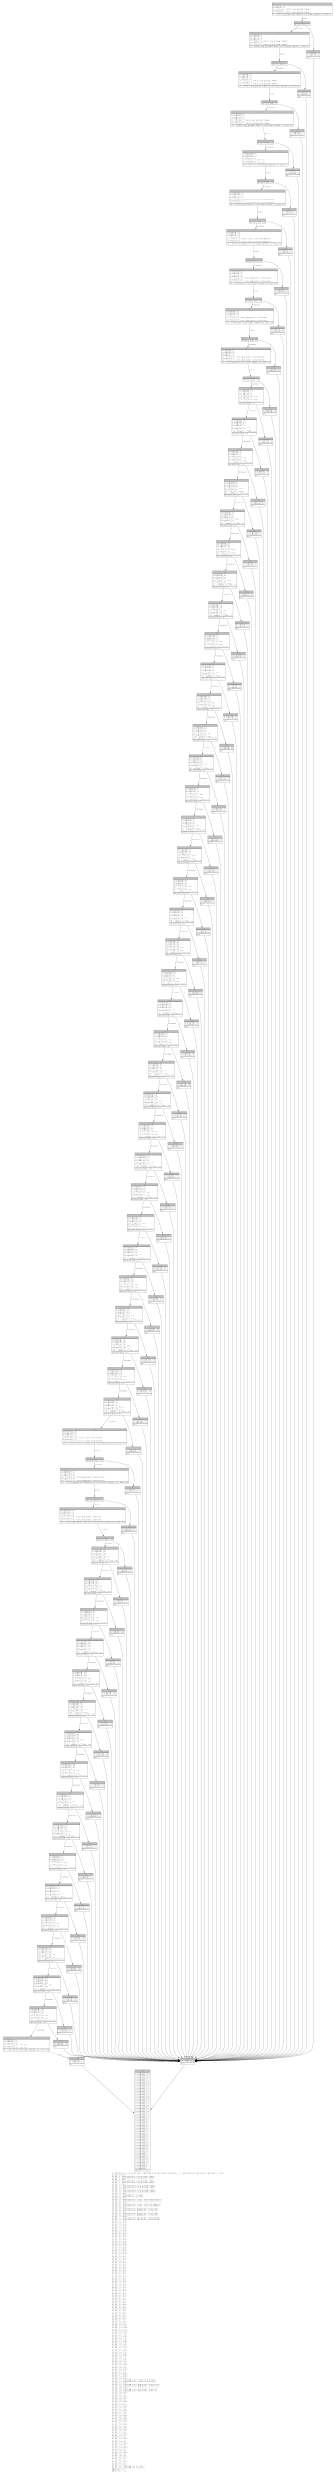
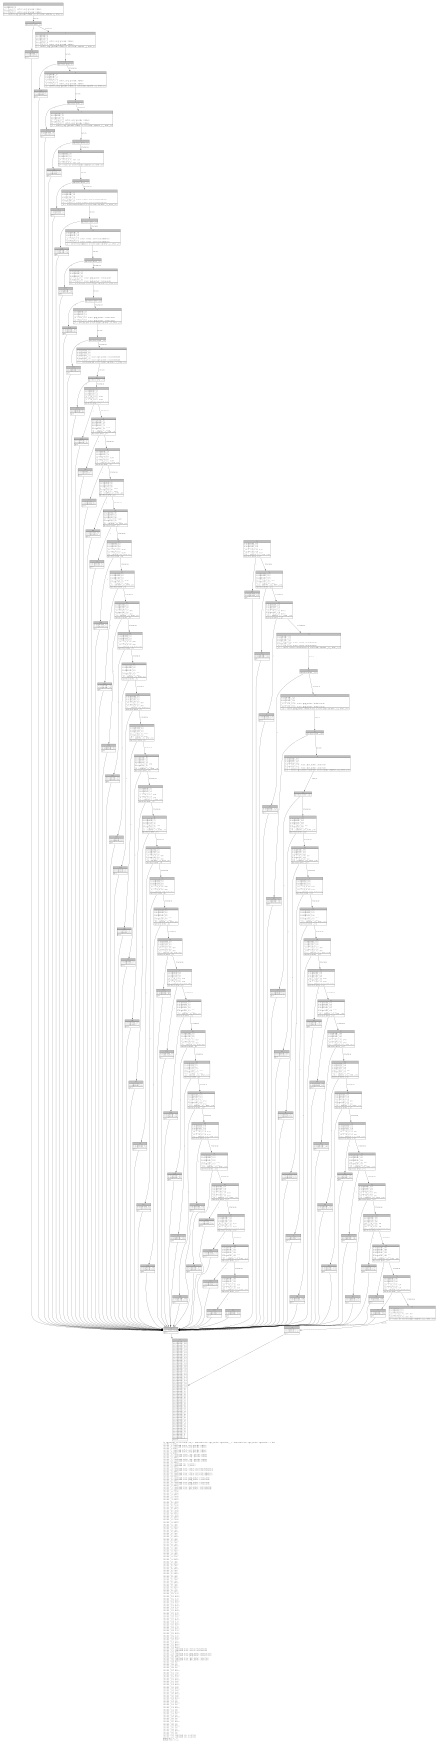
(129, 1315) -> none
